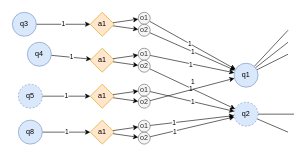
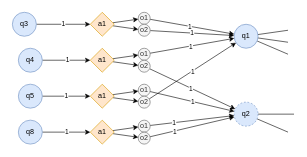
(39, 54) -> (30, 60)
(246, 75) -> (246, 36)
(30, 96) -> (30, 96)
